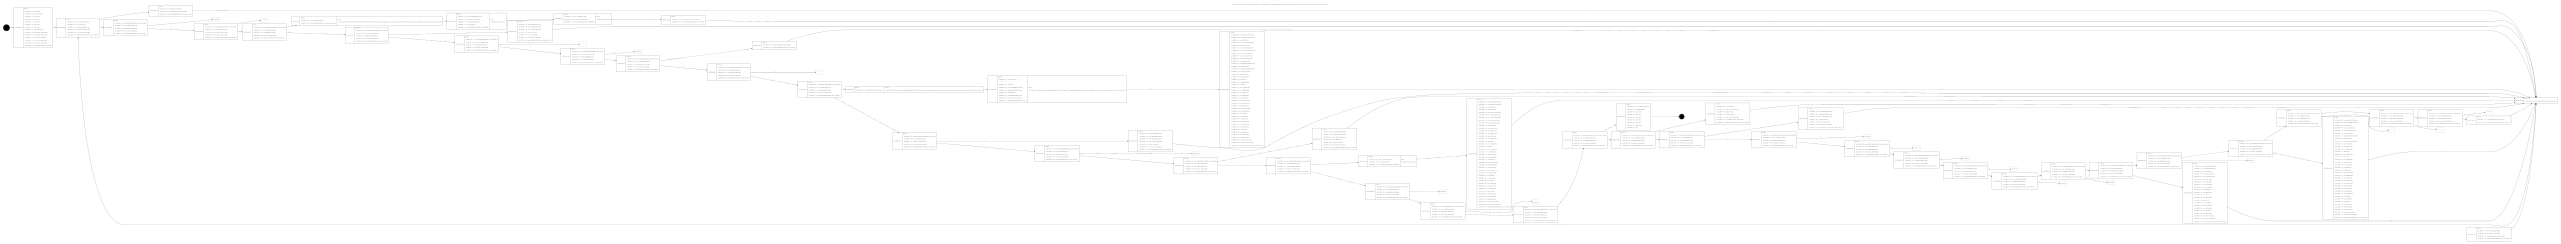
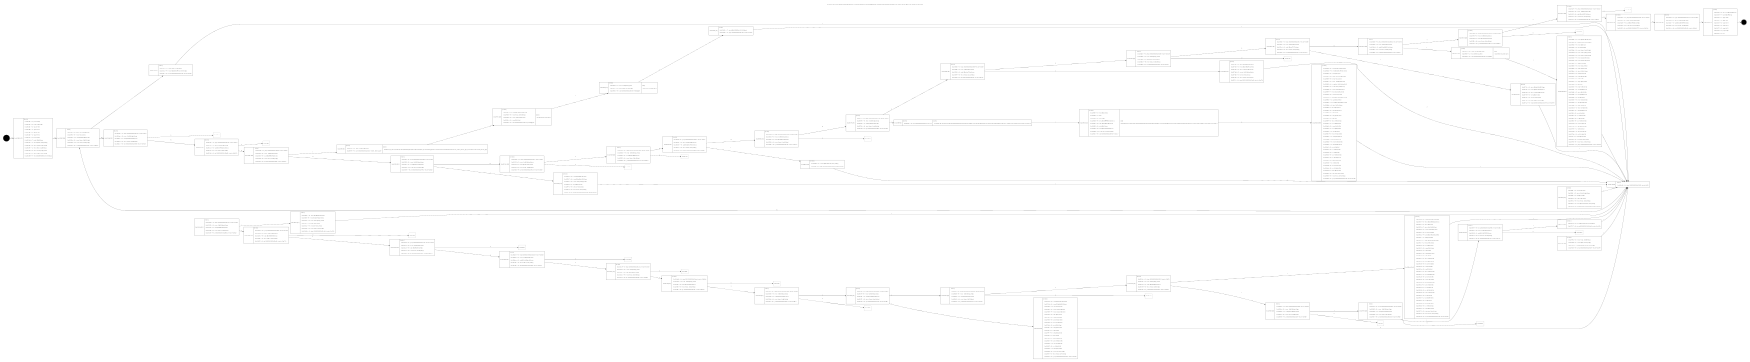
(1633, 140) -> none
